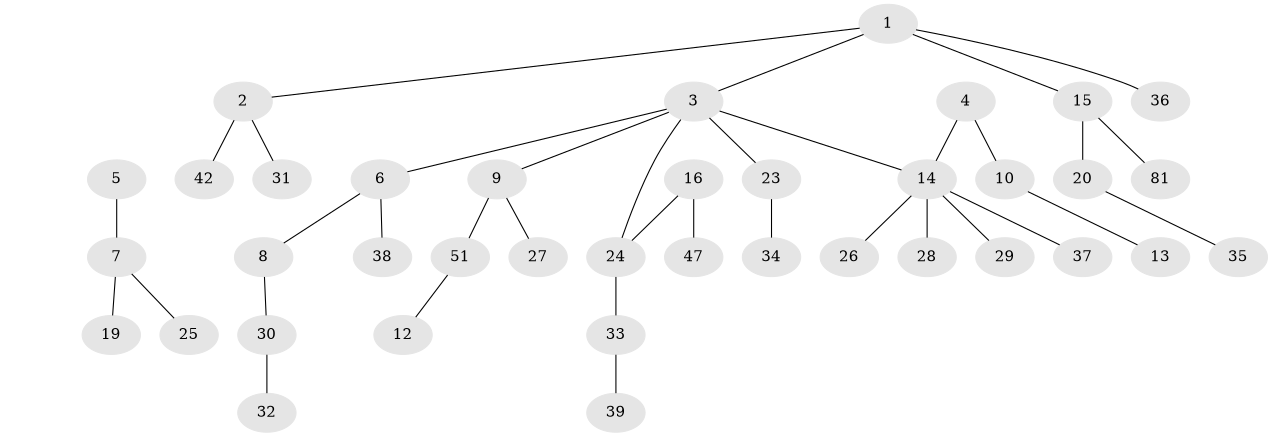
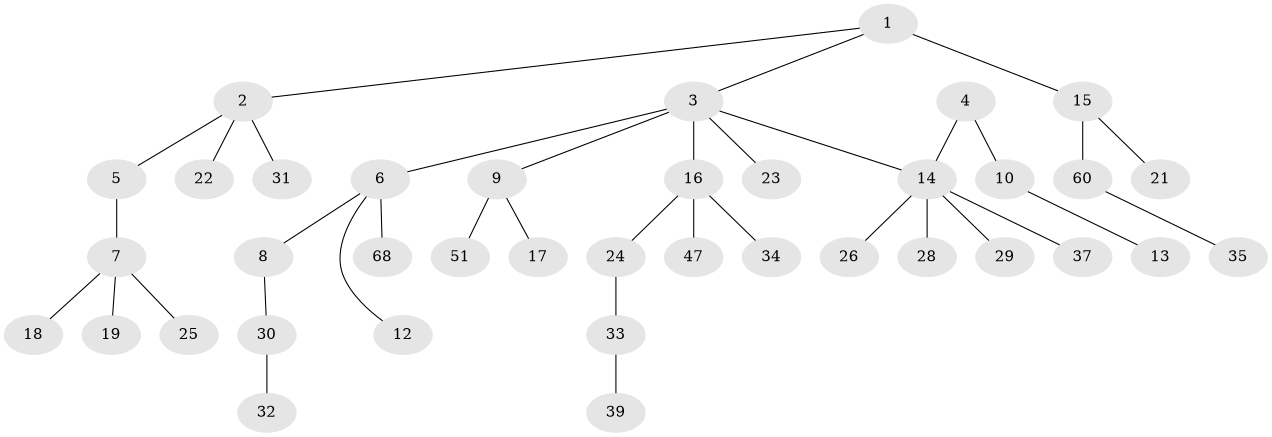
(1161, 102) -> none
none -> (180, 140)
(647, 176) -> (694, 141)
(204, 179) -> (204, 179)
(1083, 179) -> (1083, 179)
(1161, 179) -> (1161, 179)
(772, 218) -> (732, 218)
(383, 257) -> (383, 257)
(538, 257) -> (538, 257)
(432, 296) -> (340, 263)
none -> (33, 335)
